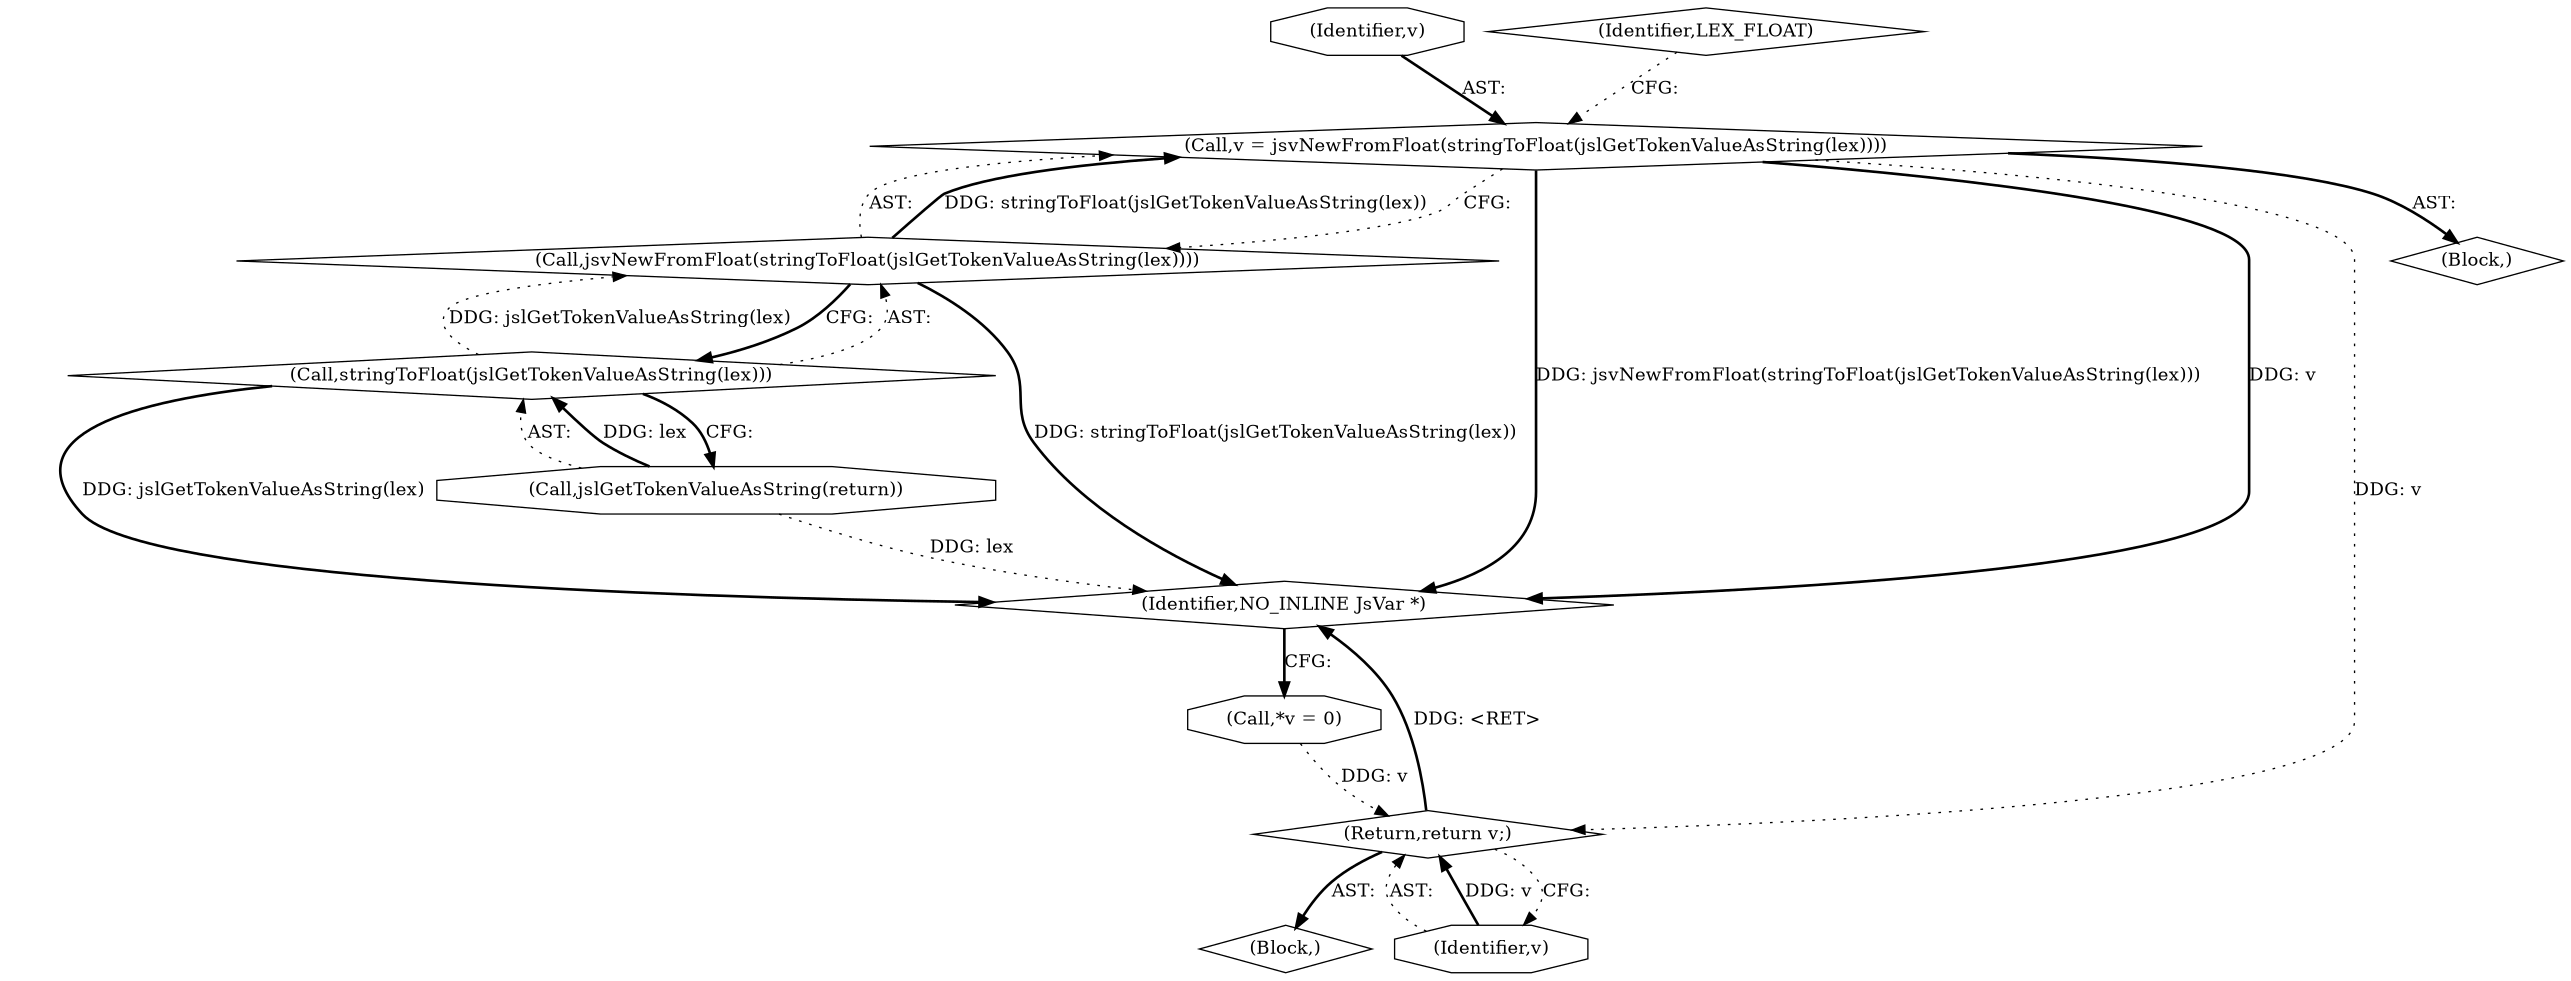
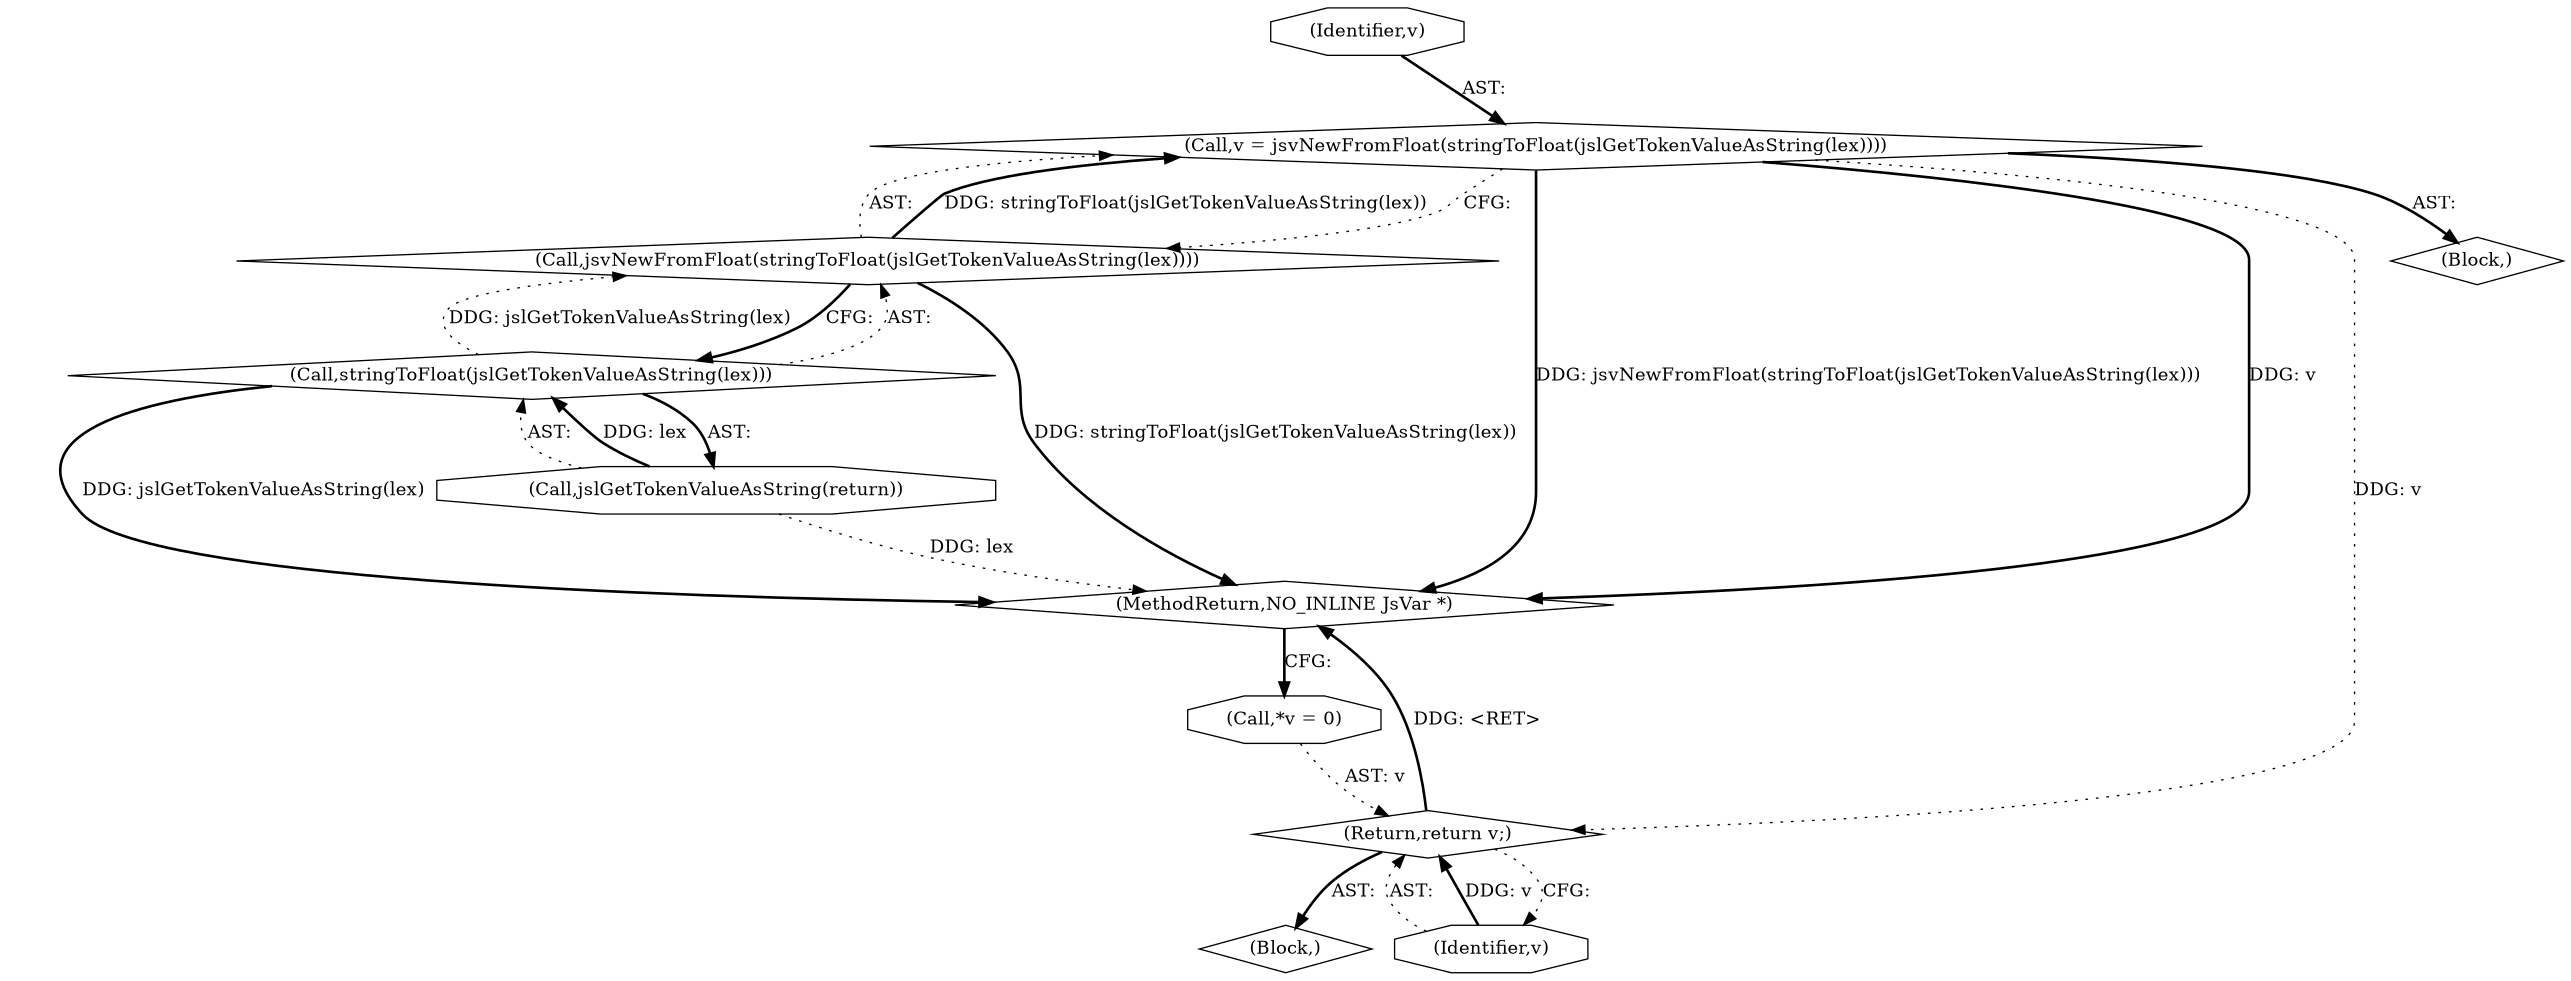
(1706, 32) -> none
(733, 433) -> (733, 433)
(1284, 605) -> (1284, 605)
(1375, 777) -> (1375, 777)
